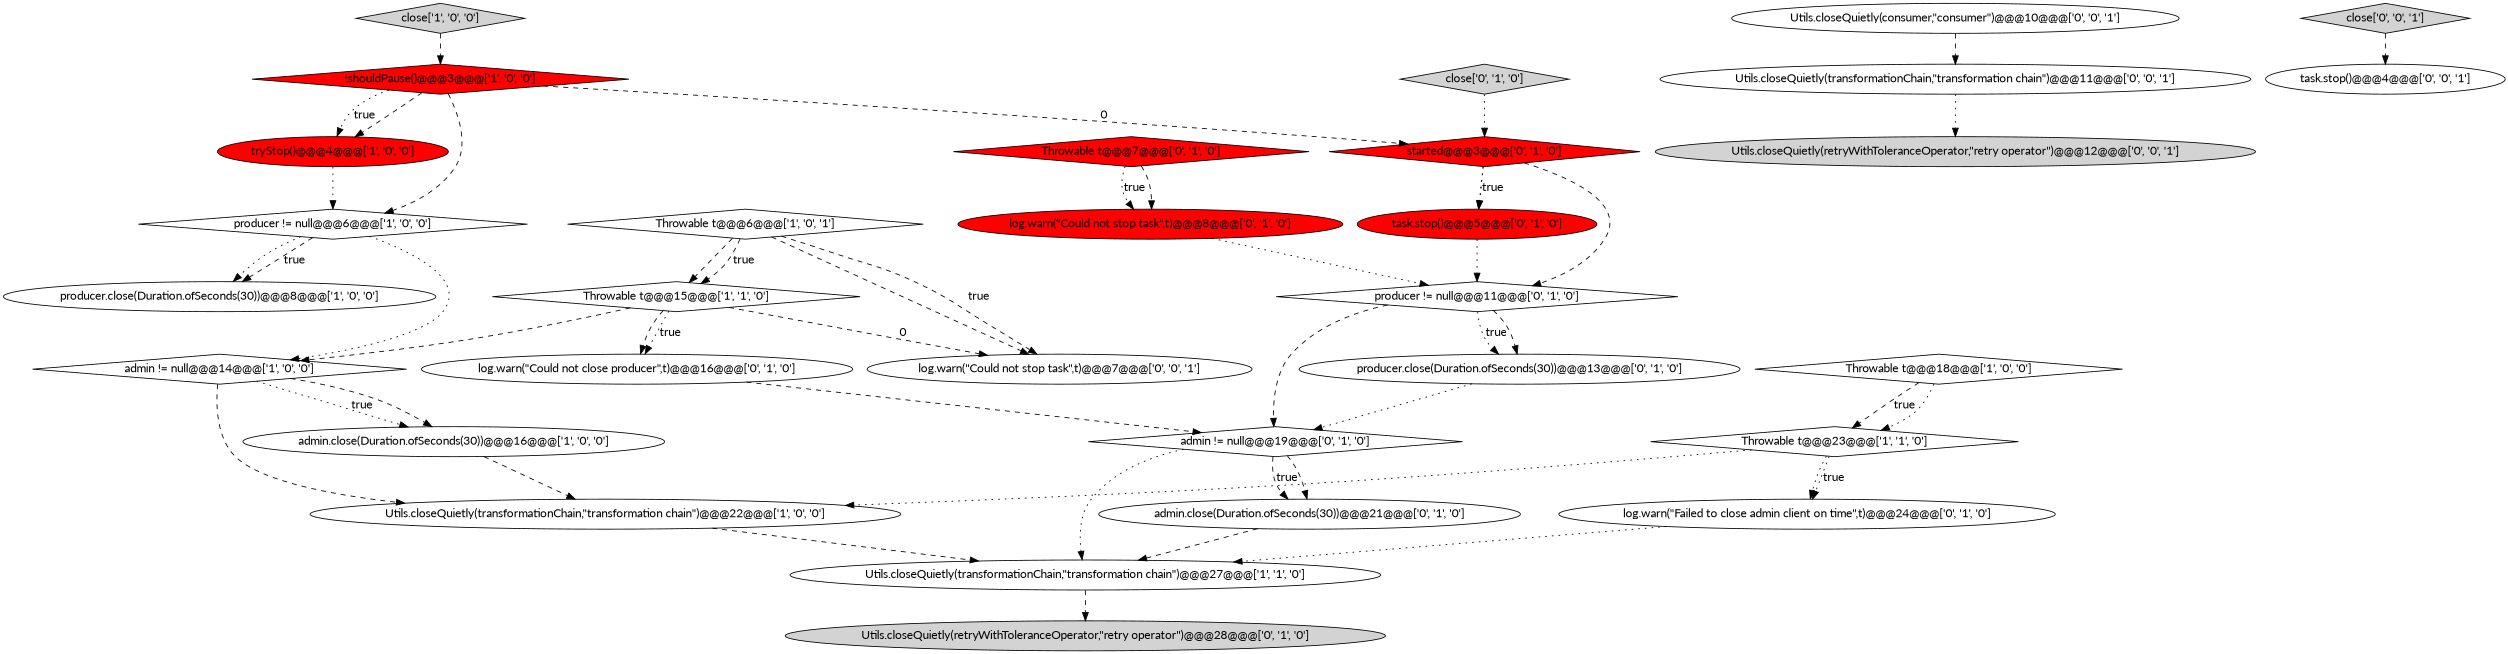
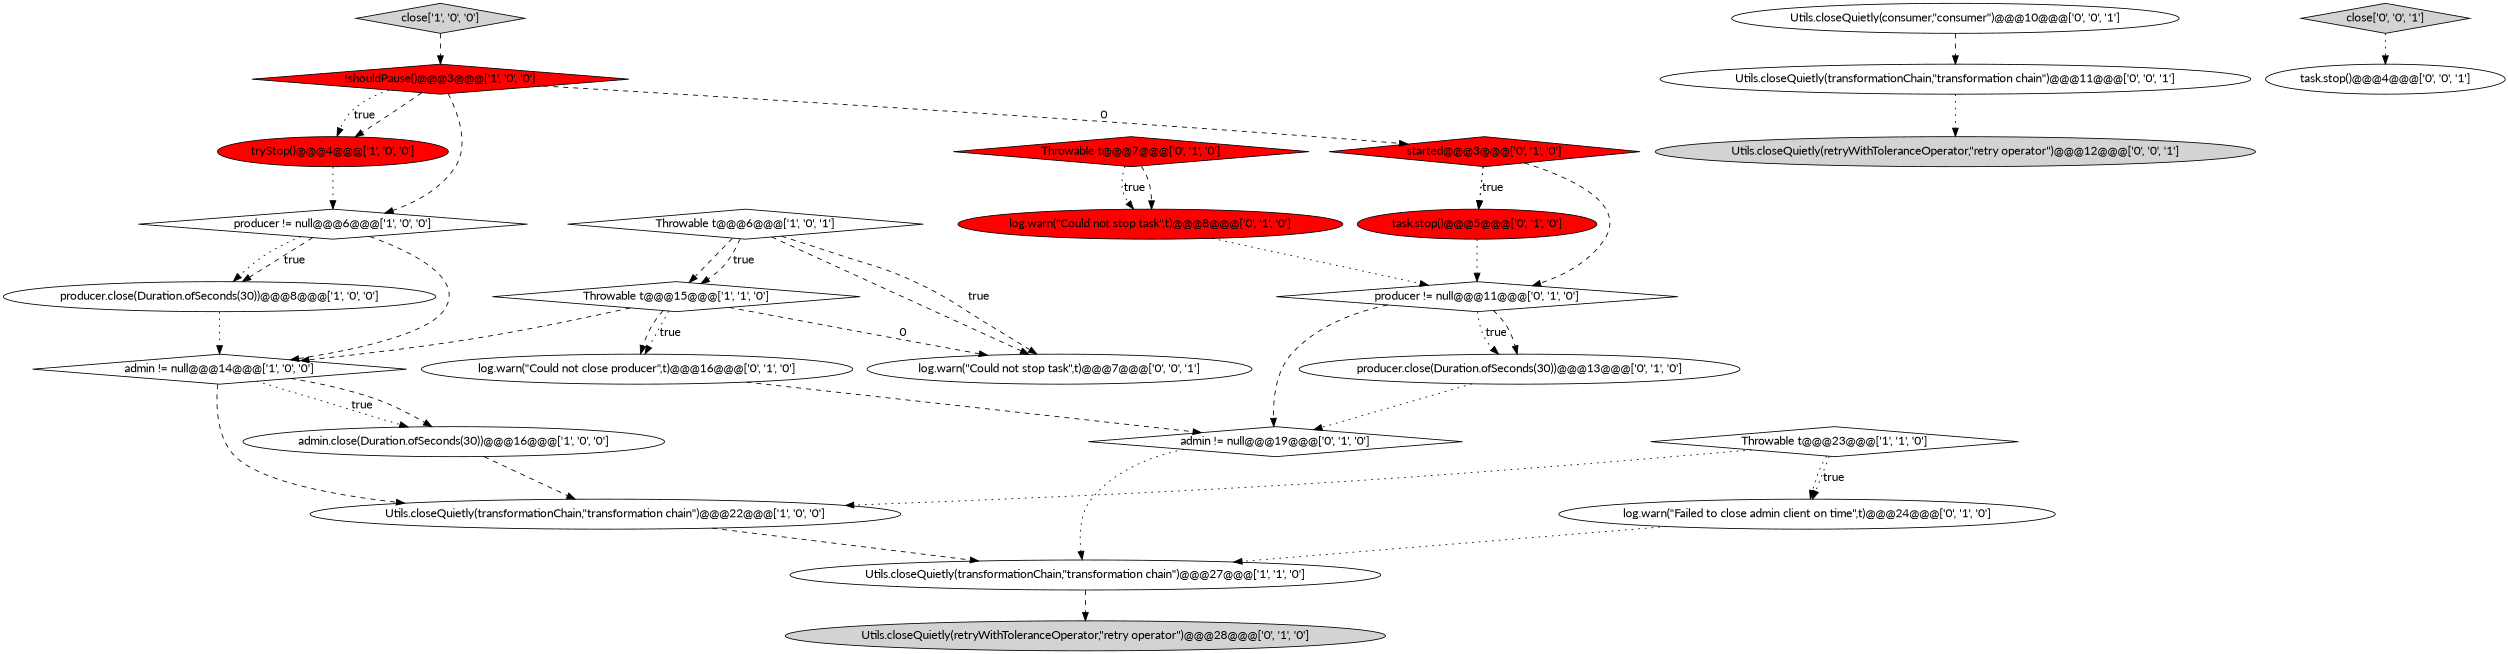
(2385, 45) -> (2385, 45)
(1485, 79) -> none
(430, 322) -> (430, 322)
none -> (220, 329)
(1939, 369) -> none
(1310, 514) -> none
